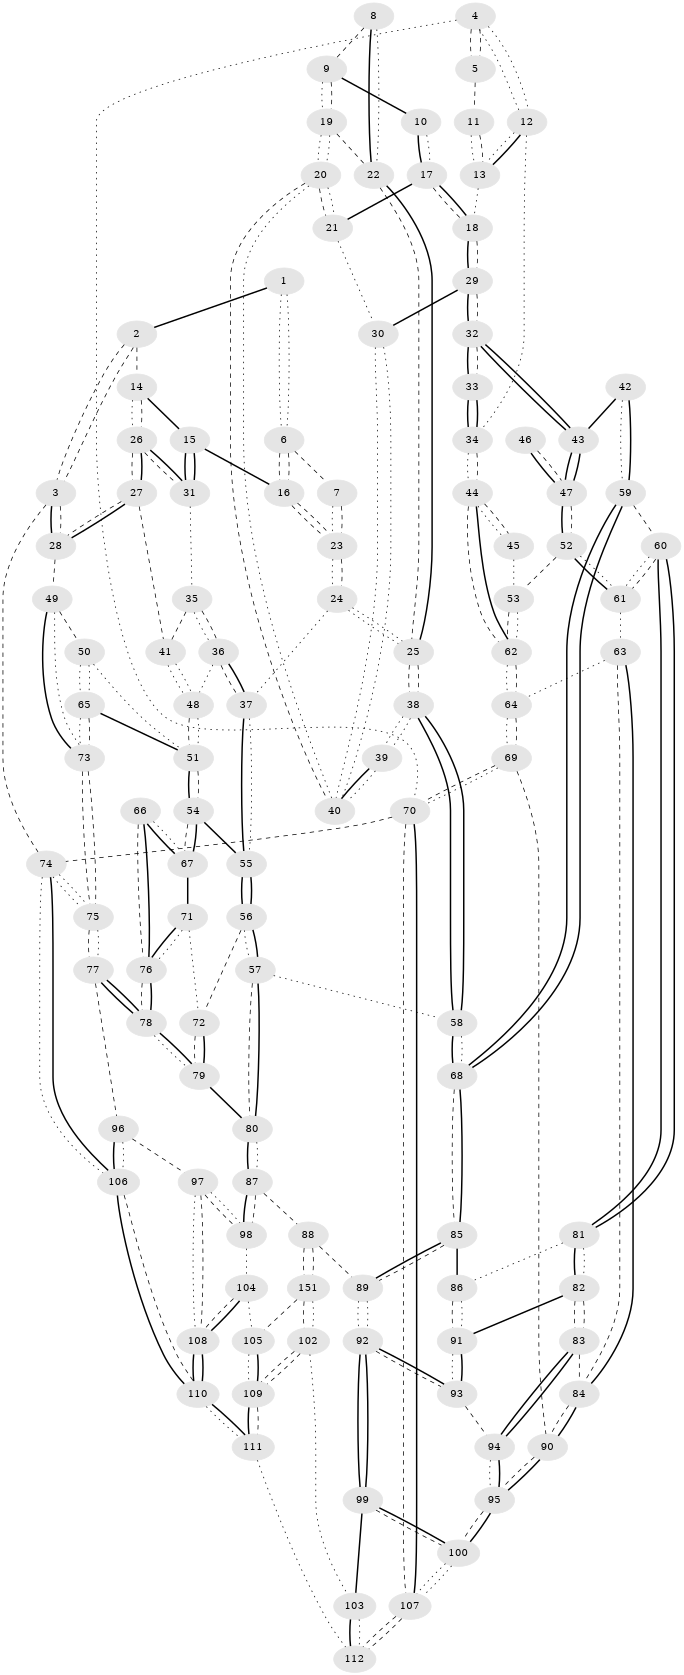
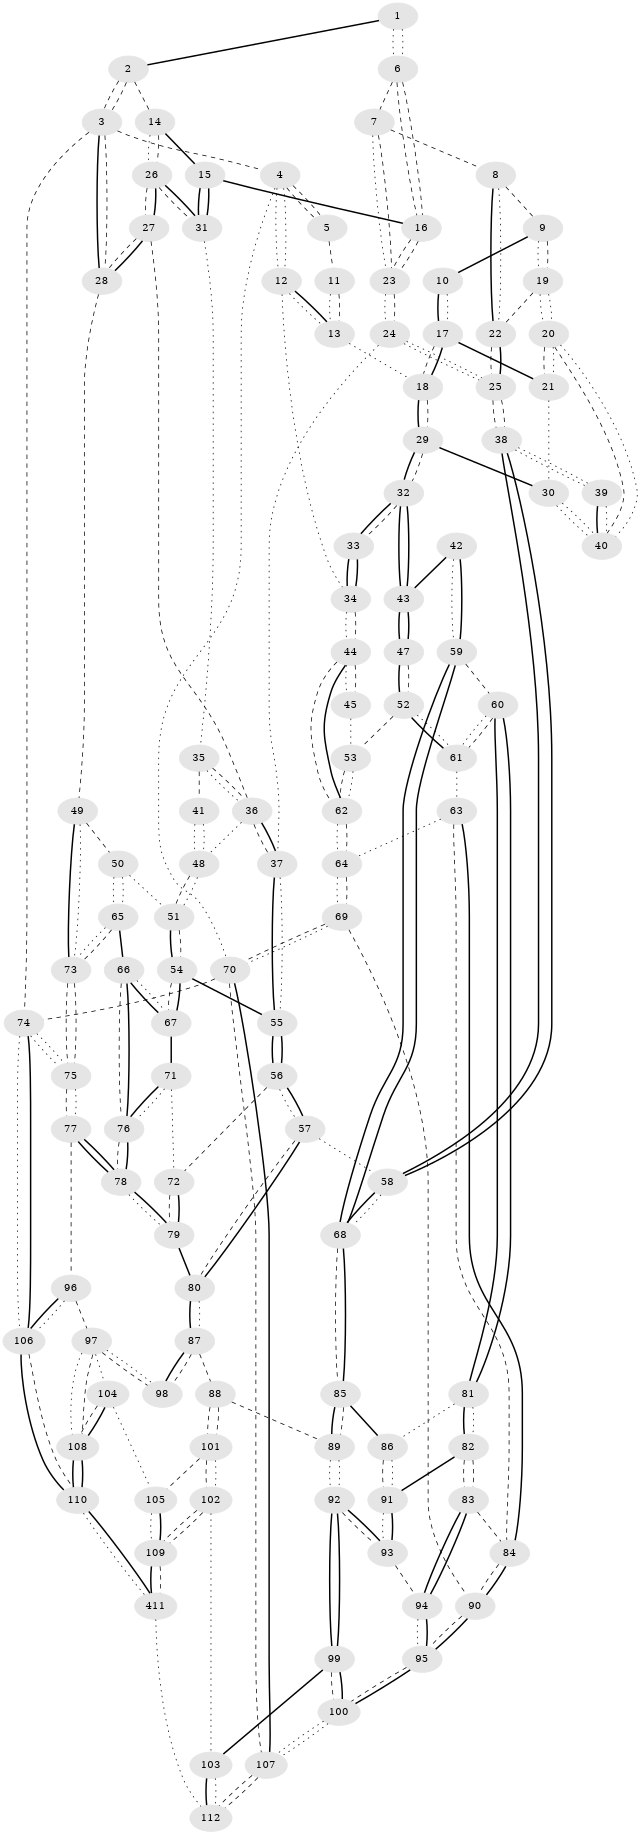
none -> (435, 149)
none -> (193, 153)
(526, 440) -> none
(151, 573) -> (159, 531)
(139, 732) -> (121, 944)
(247, 1262) -> (100, 1368)
(308, 1288) -> (211, 1447)
(253, 1447) -> (156, 1606)
